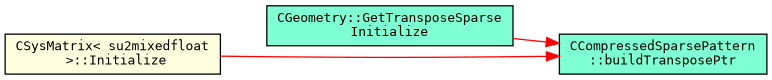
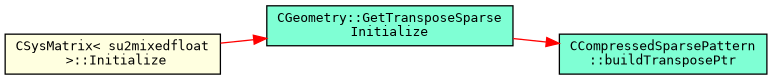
(383, 57) -> (237, 41)
